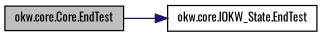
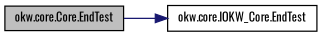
(242, 18) -> (242, 18)
